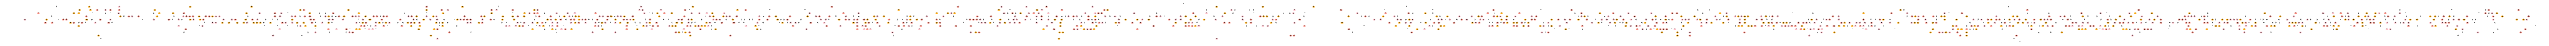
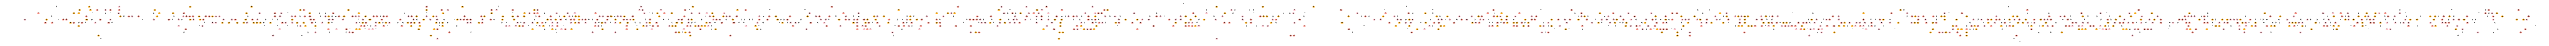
(1149, 20) -> (1149, 20)
